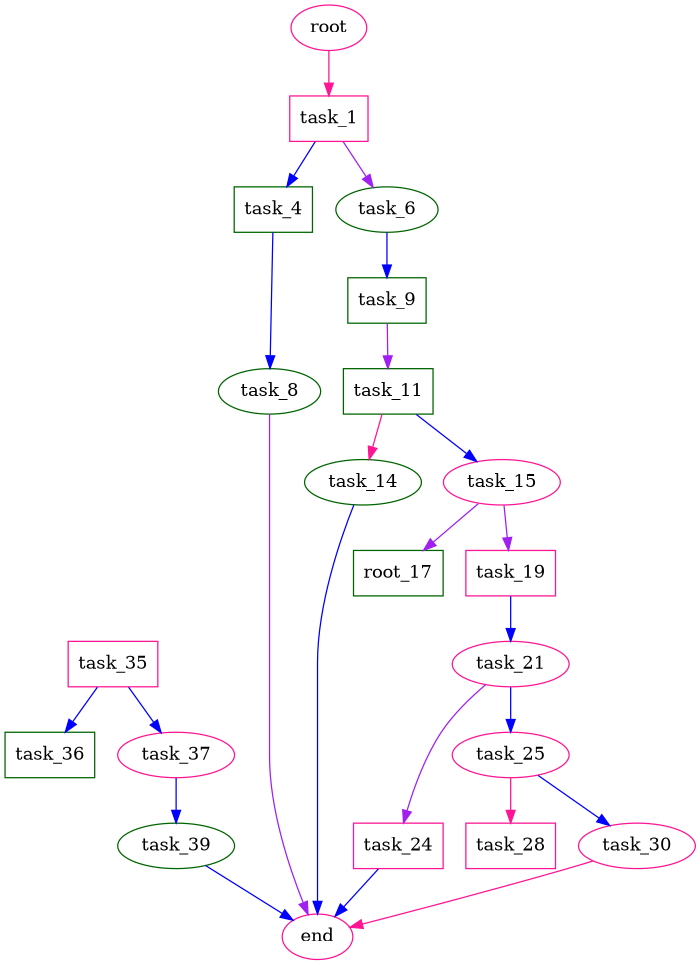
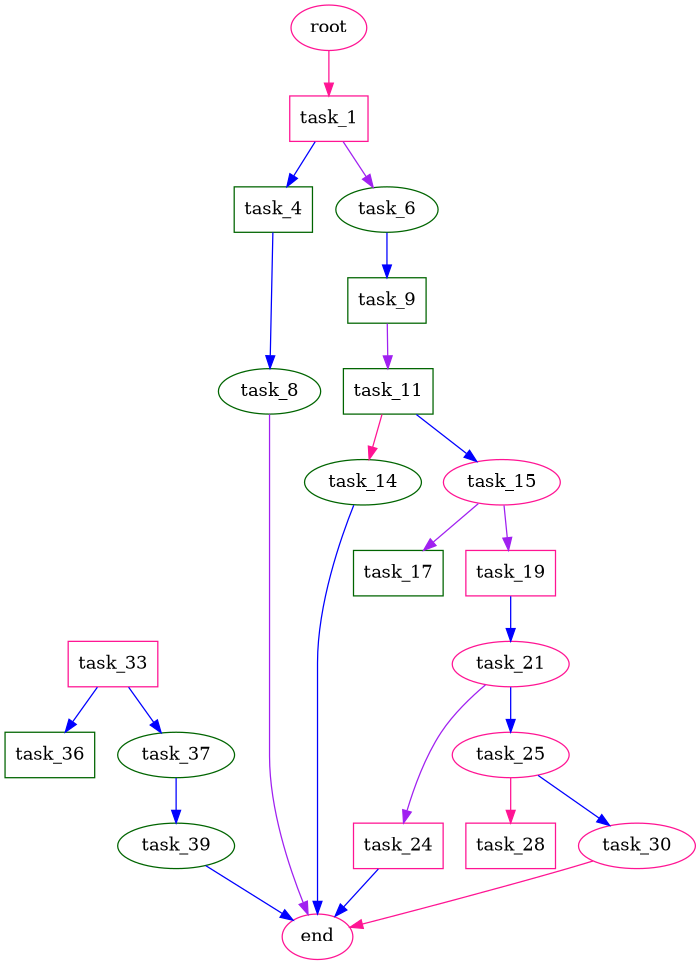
(398, 573) -> (398, 573)
(113, 664) -> (113, 664)
(176, 755) -> (176, 755)
